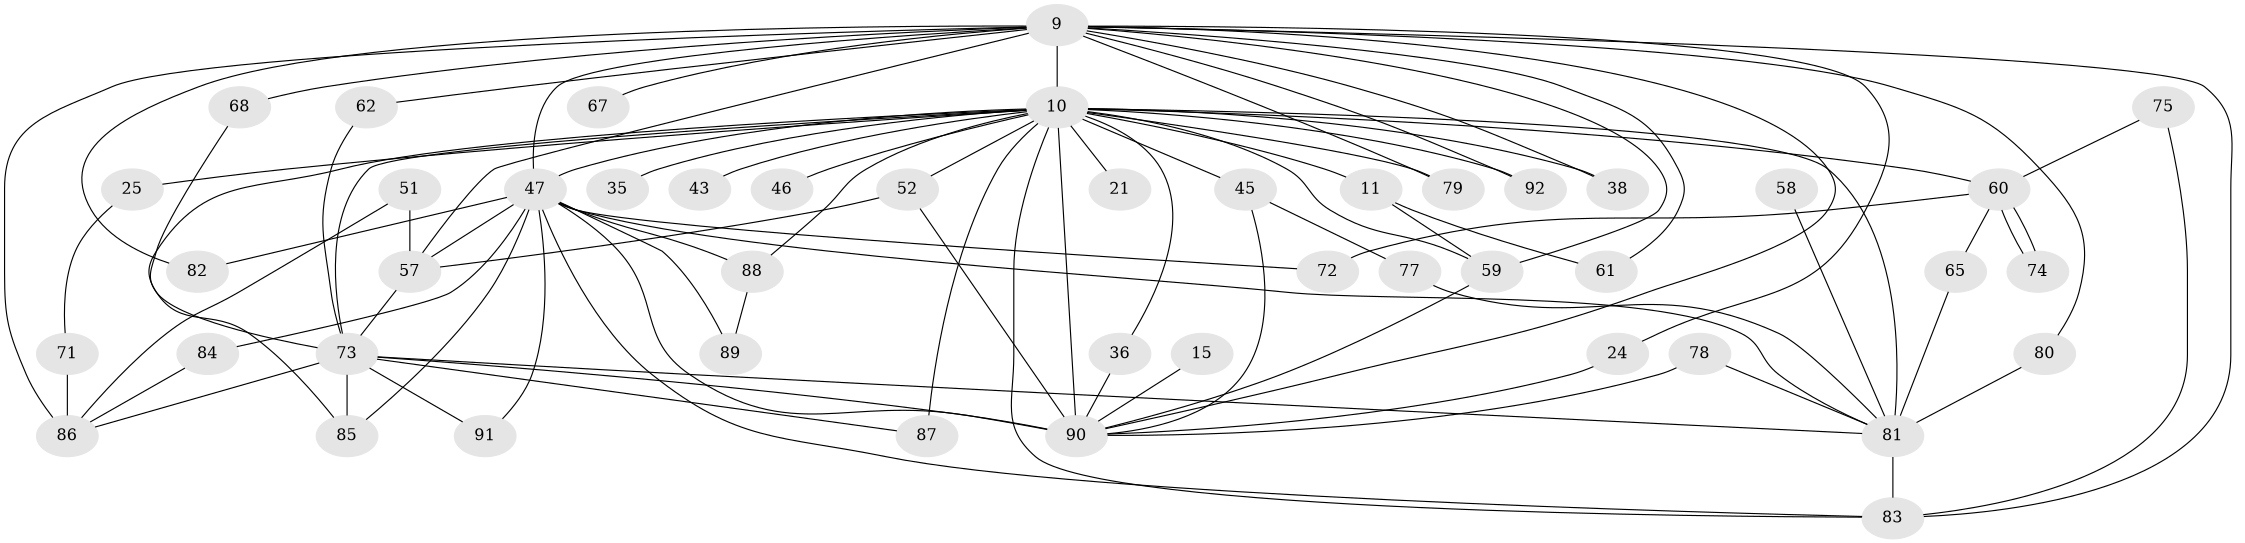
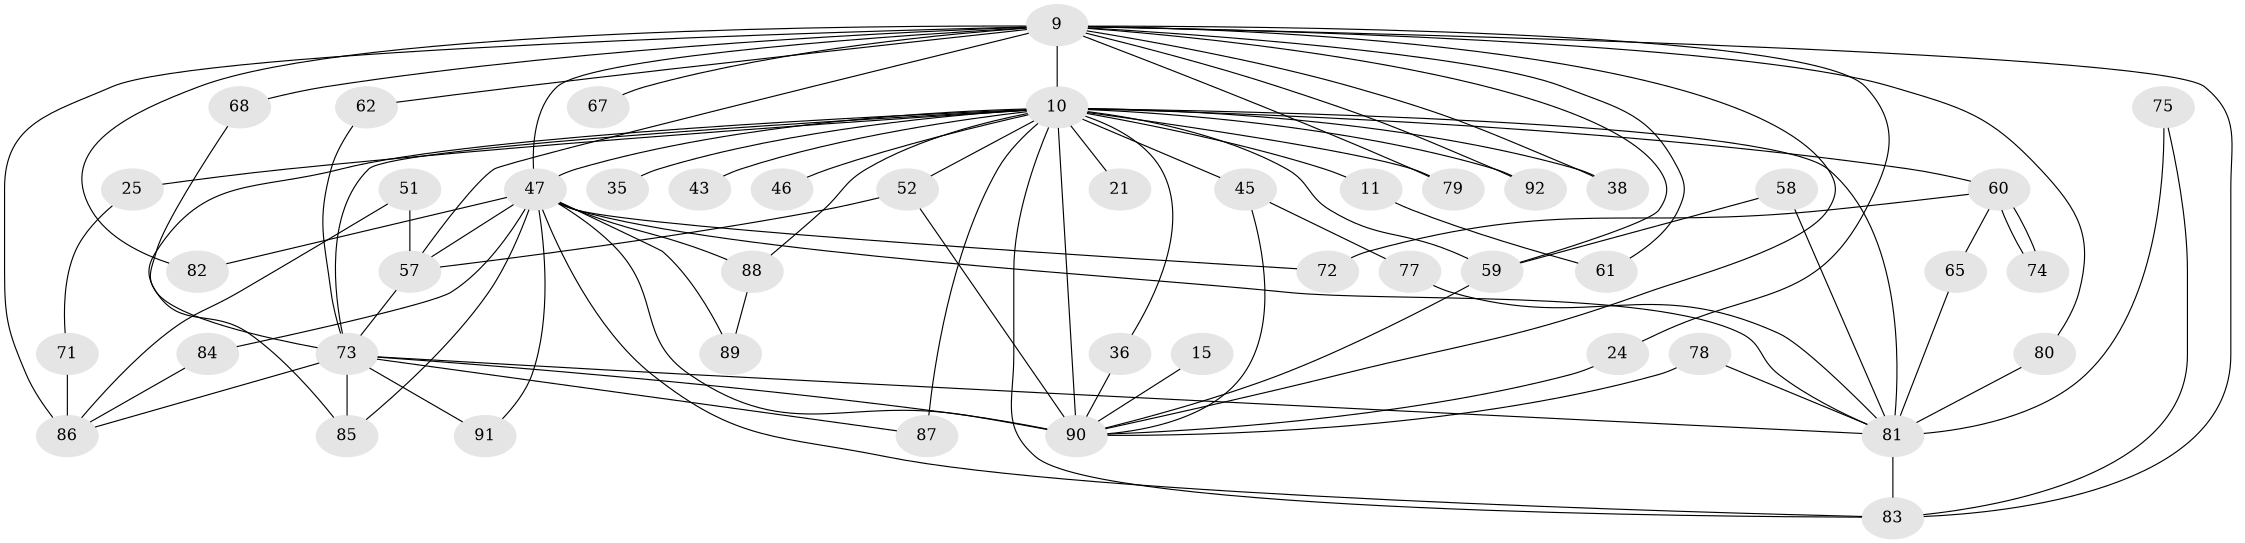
(2081, 148) -> (2114, 340)
(1430, 229) -> (1639, 231)
